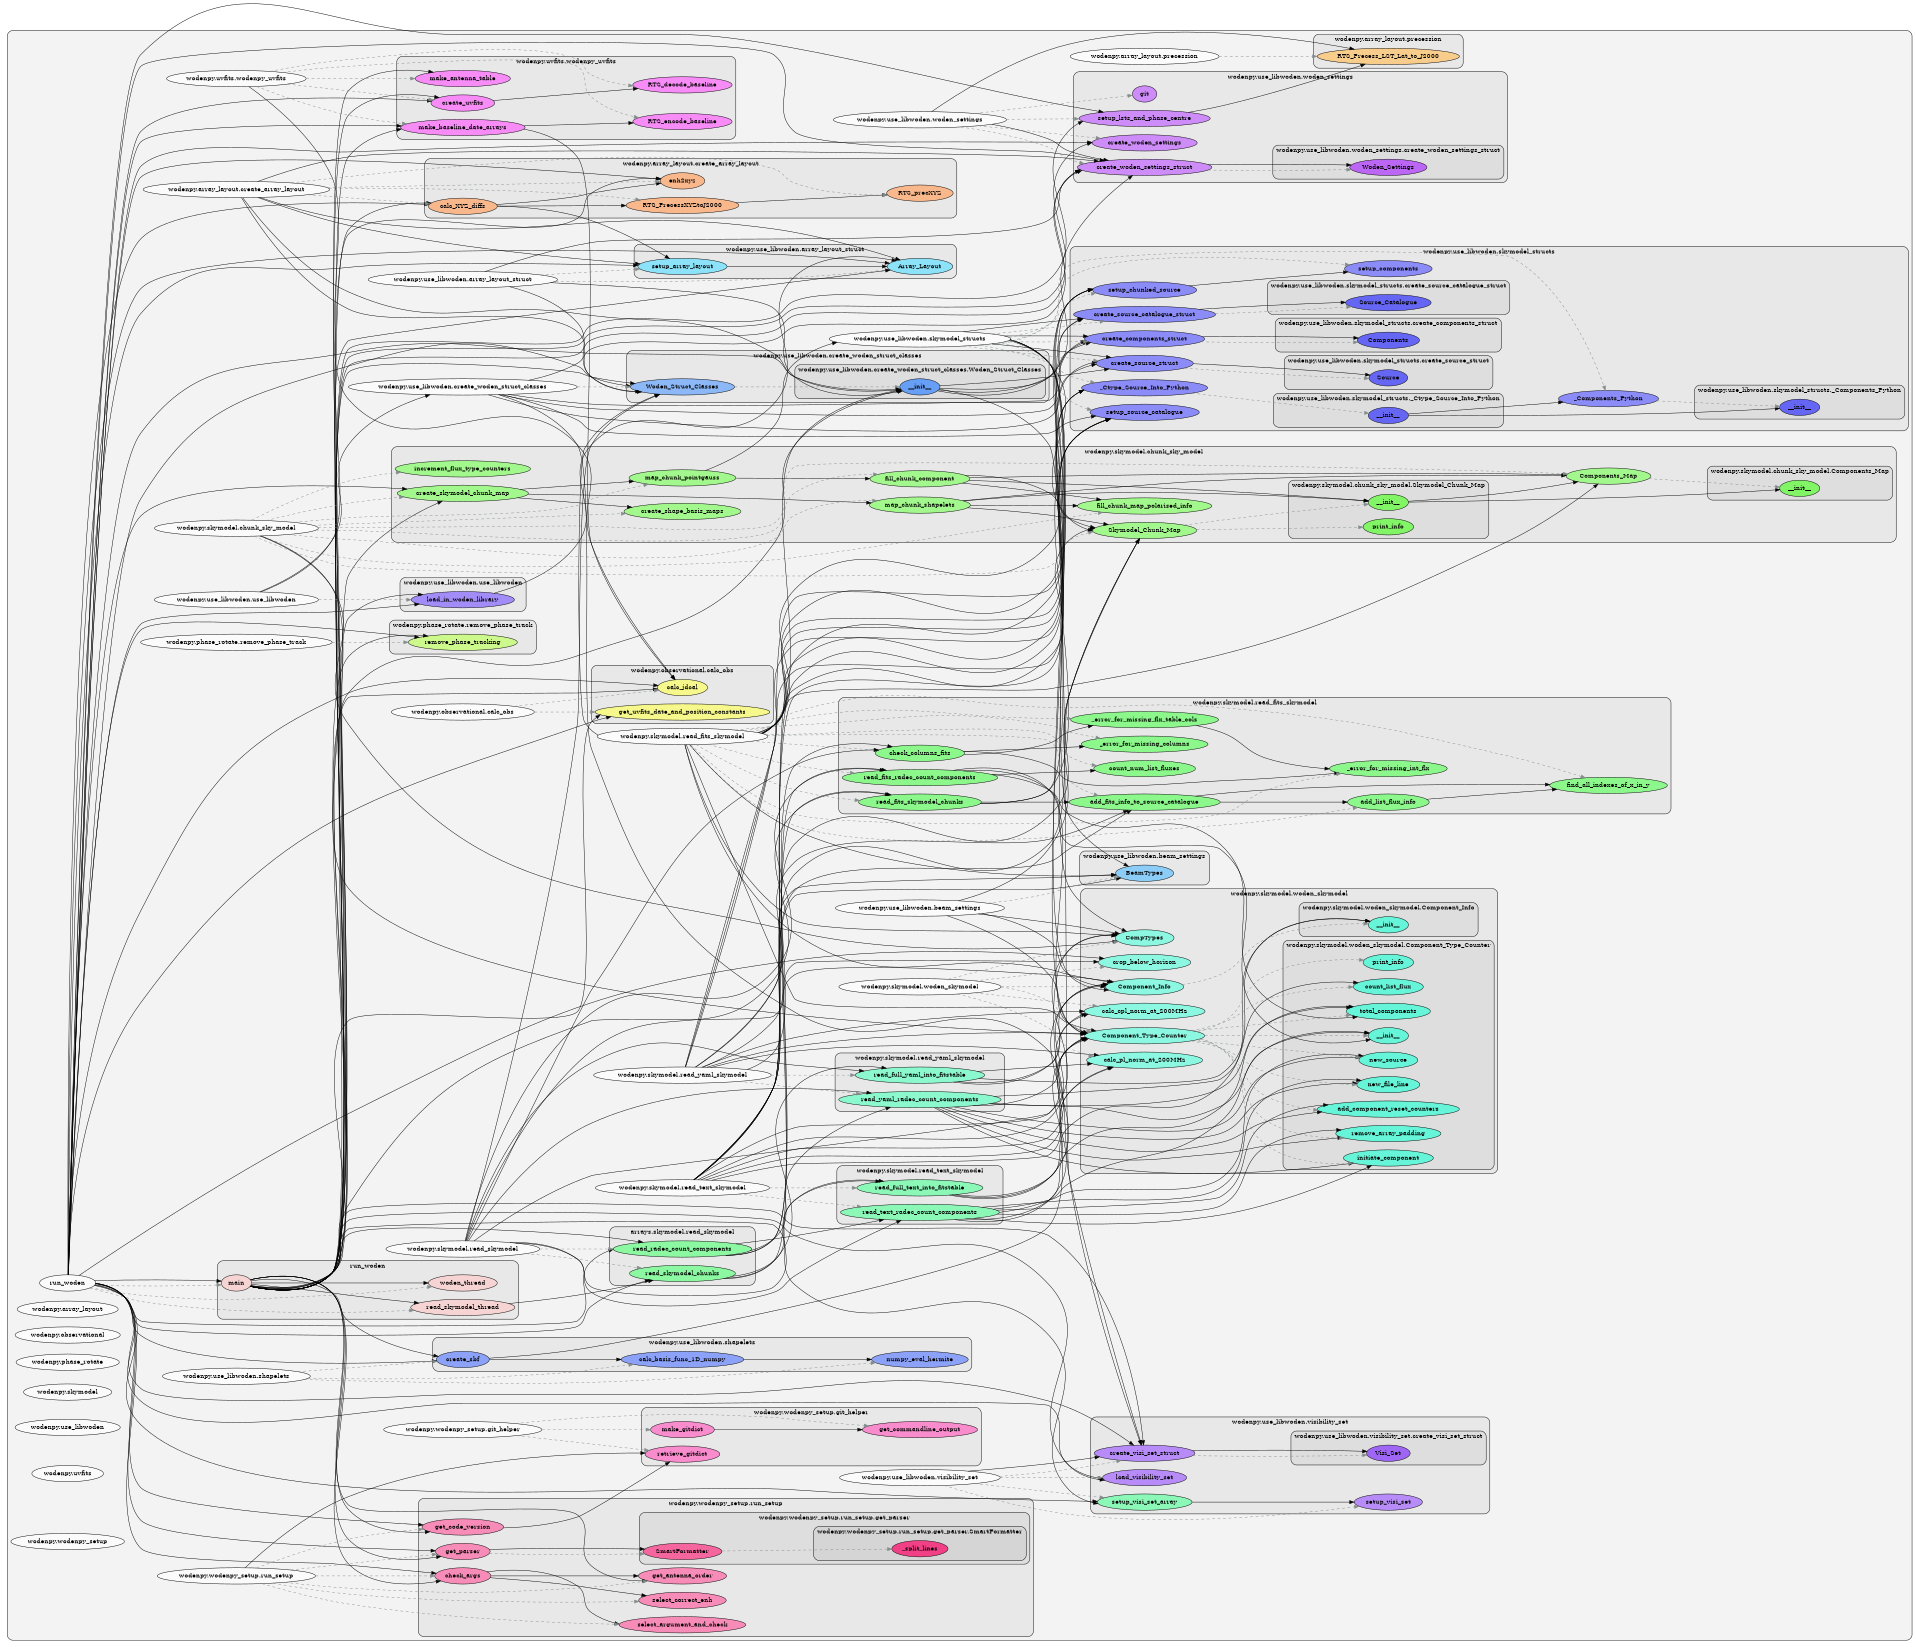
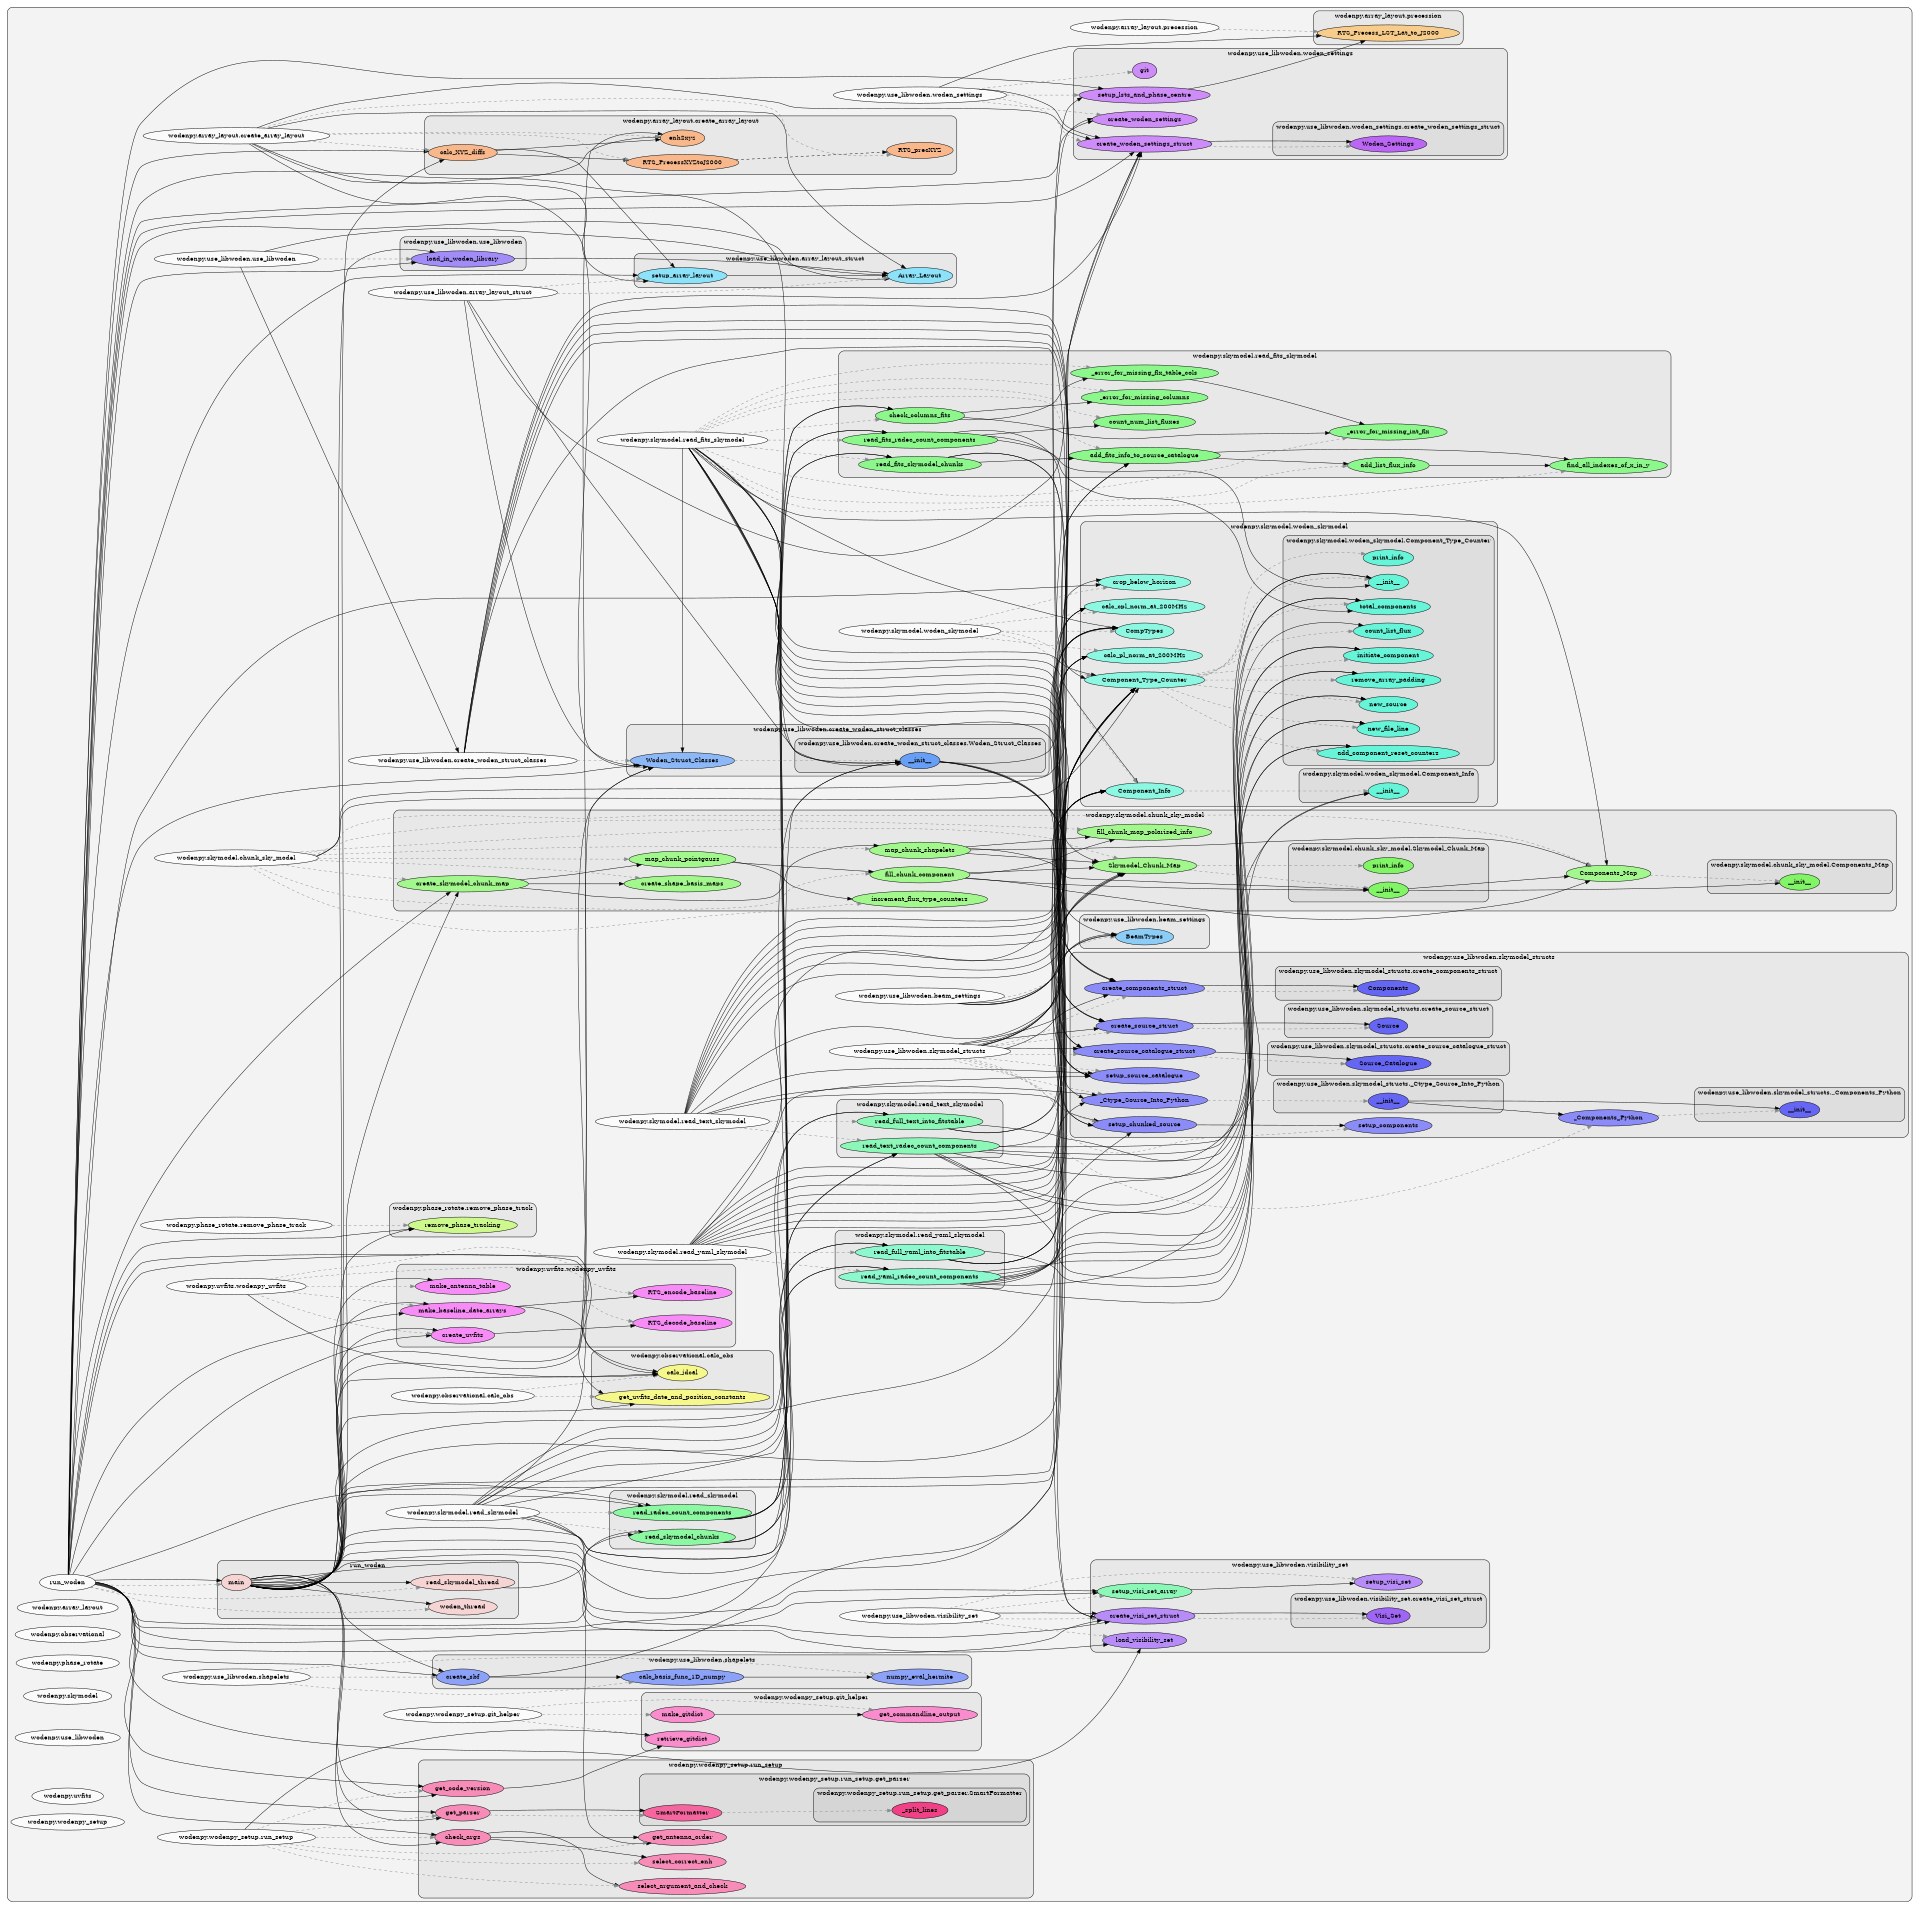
(809, 199) -> (809, 156)
(779, 418) -> (791, 885)
(682, 1232) -> (682, 1496)
